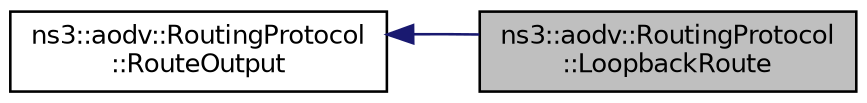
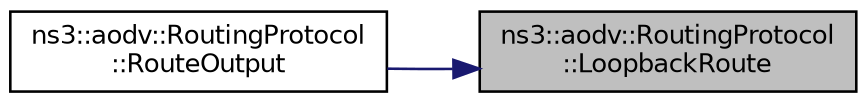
(447, 34) -> (420, 69)
